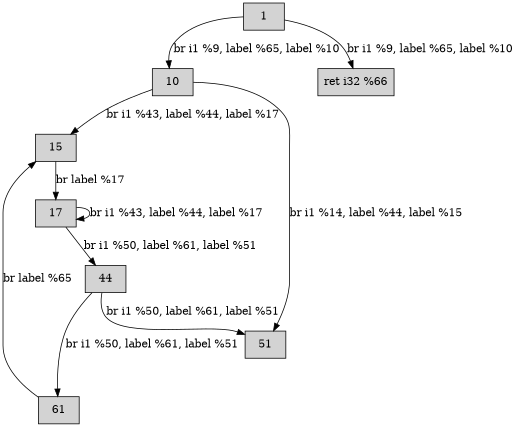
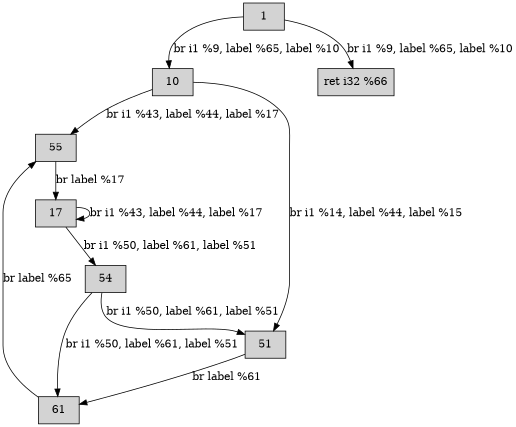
(56, 148) -> (56, 148)
(106, 279) -> (106, 279)
none -> (166, 380)
